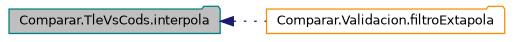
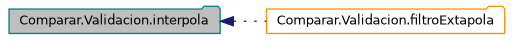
(115, 21) -> (115, 21)
